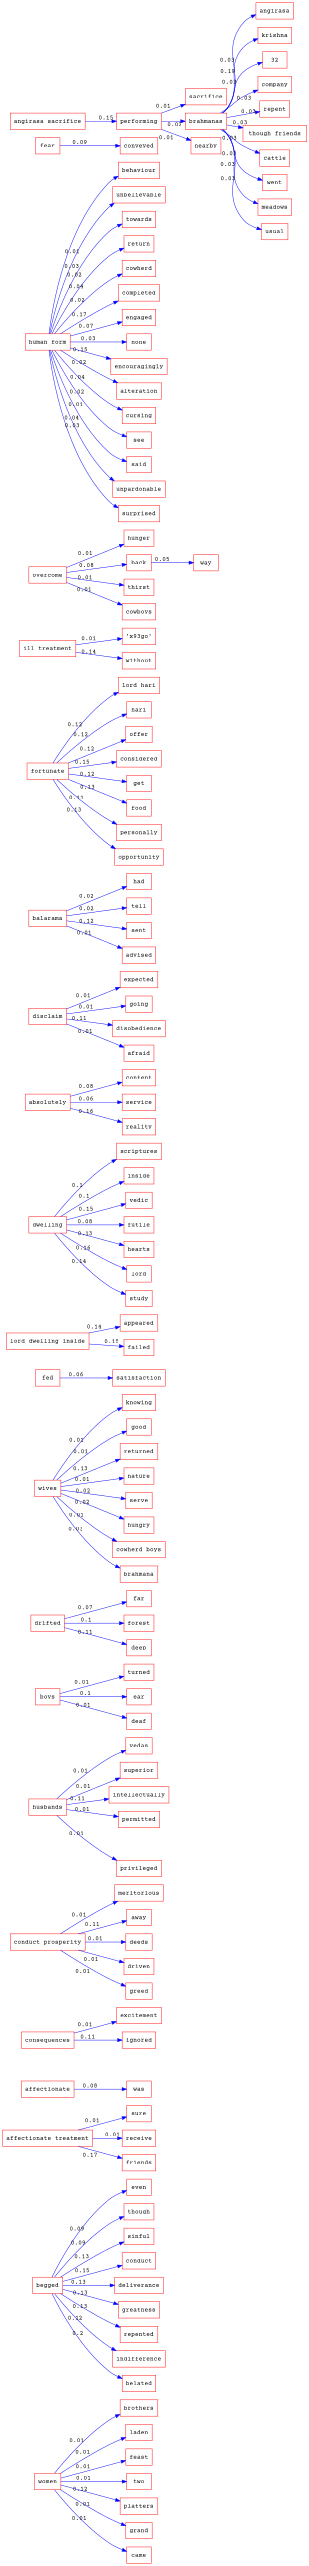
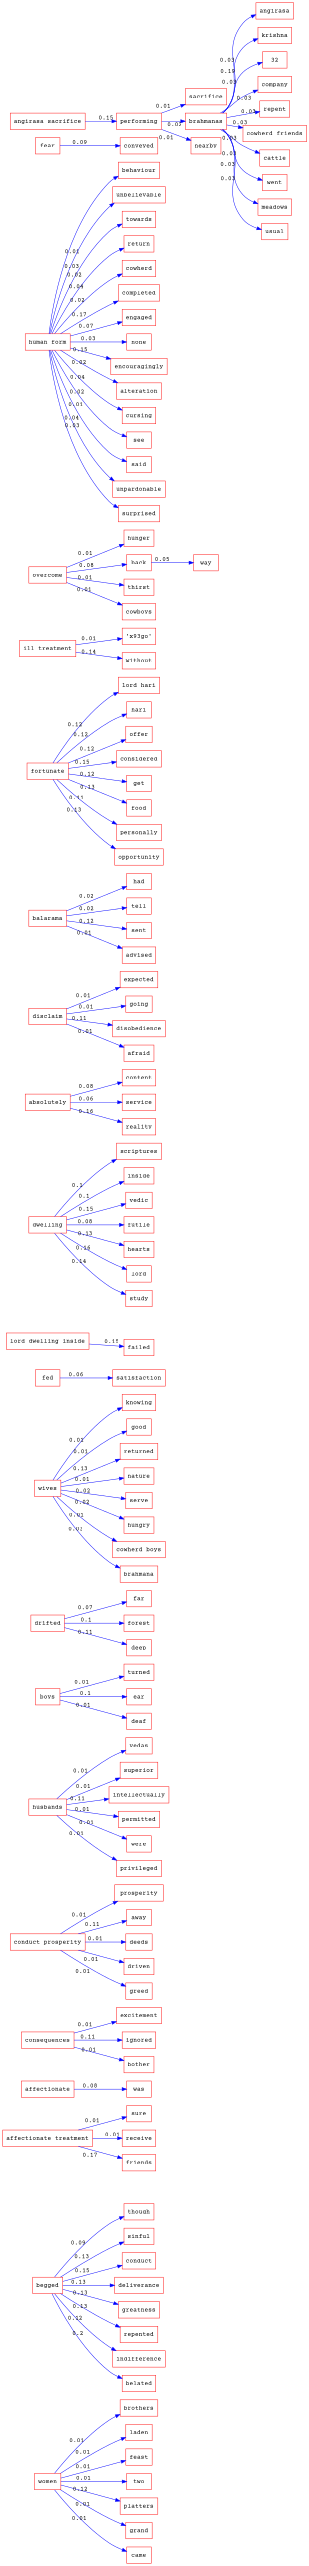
(275, 134) -> (275, 134)
(139, 1323) -> none
none -> (139, 1844)
(139, 1893) -> (139, 1893)
none -> (139, 2065)
(139, 2187) -> none
